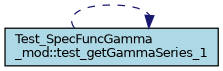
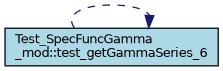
(112, 47) -> (112, 47)
